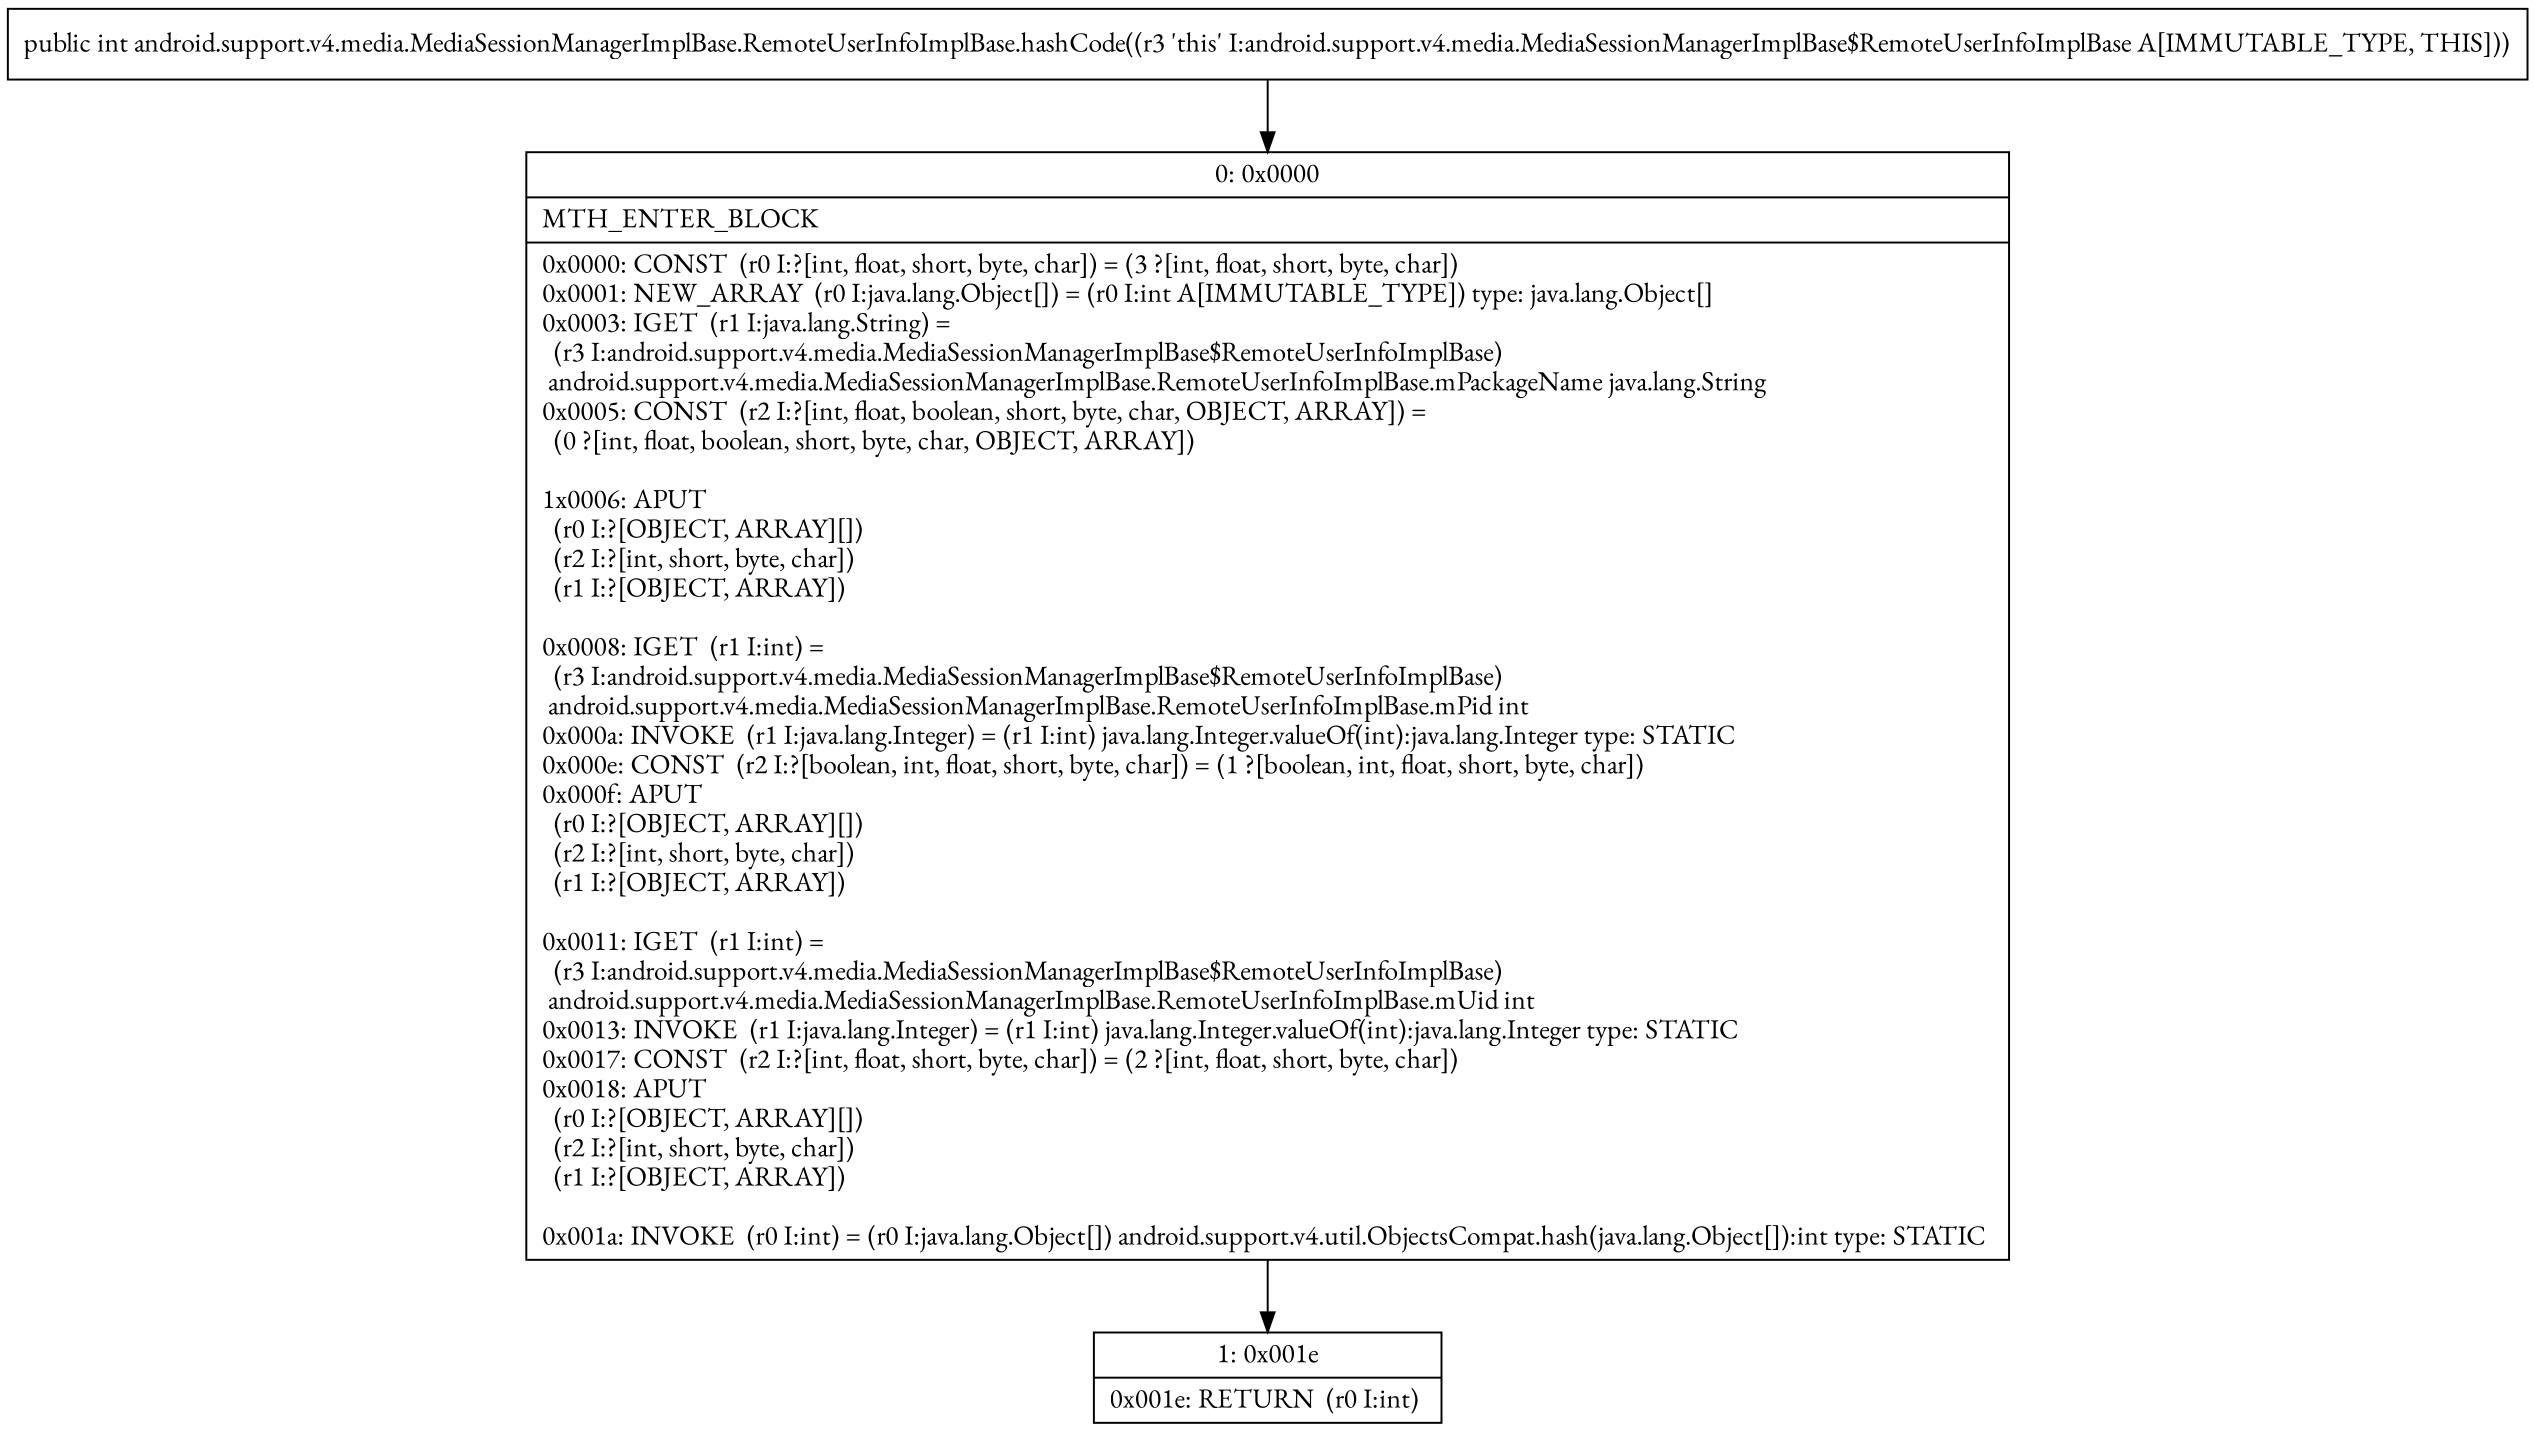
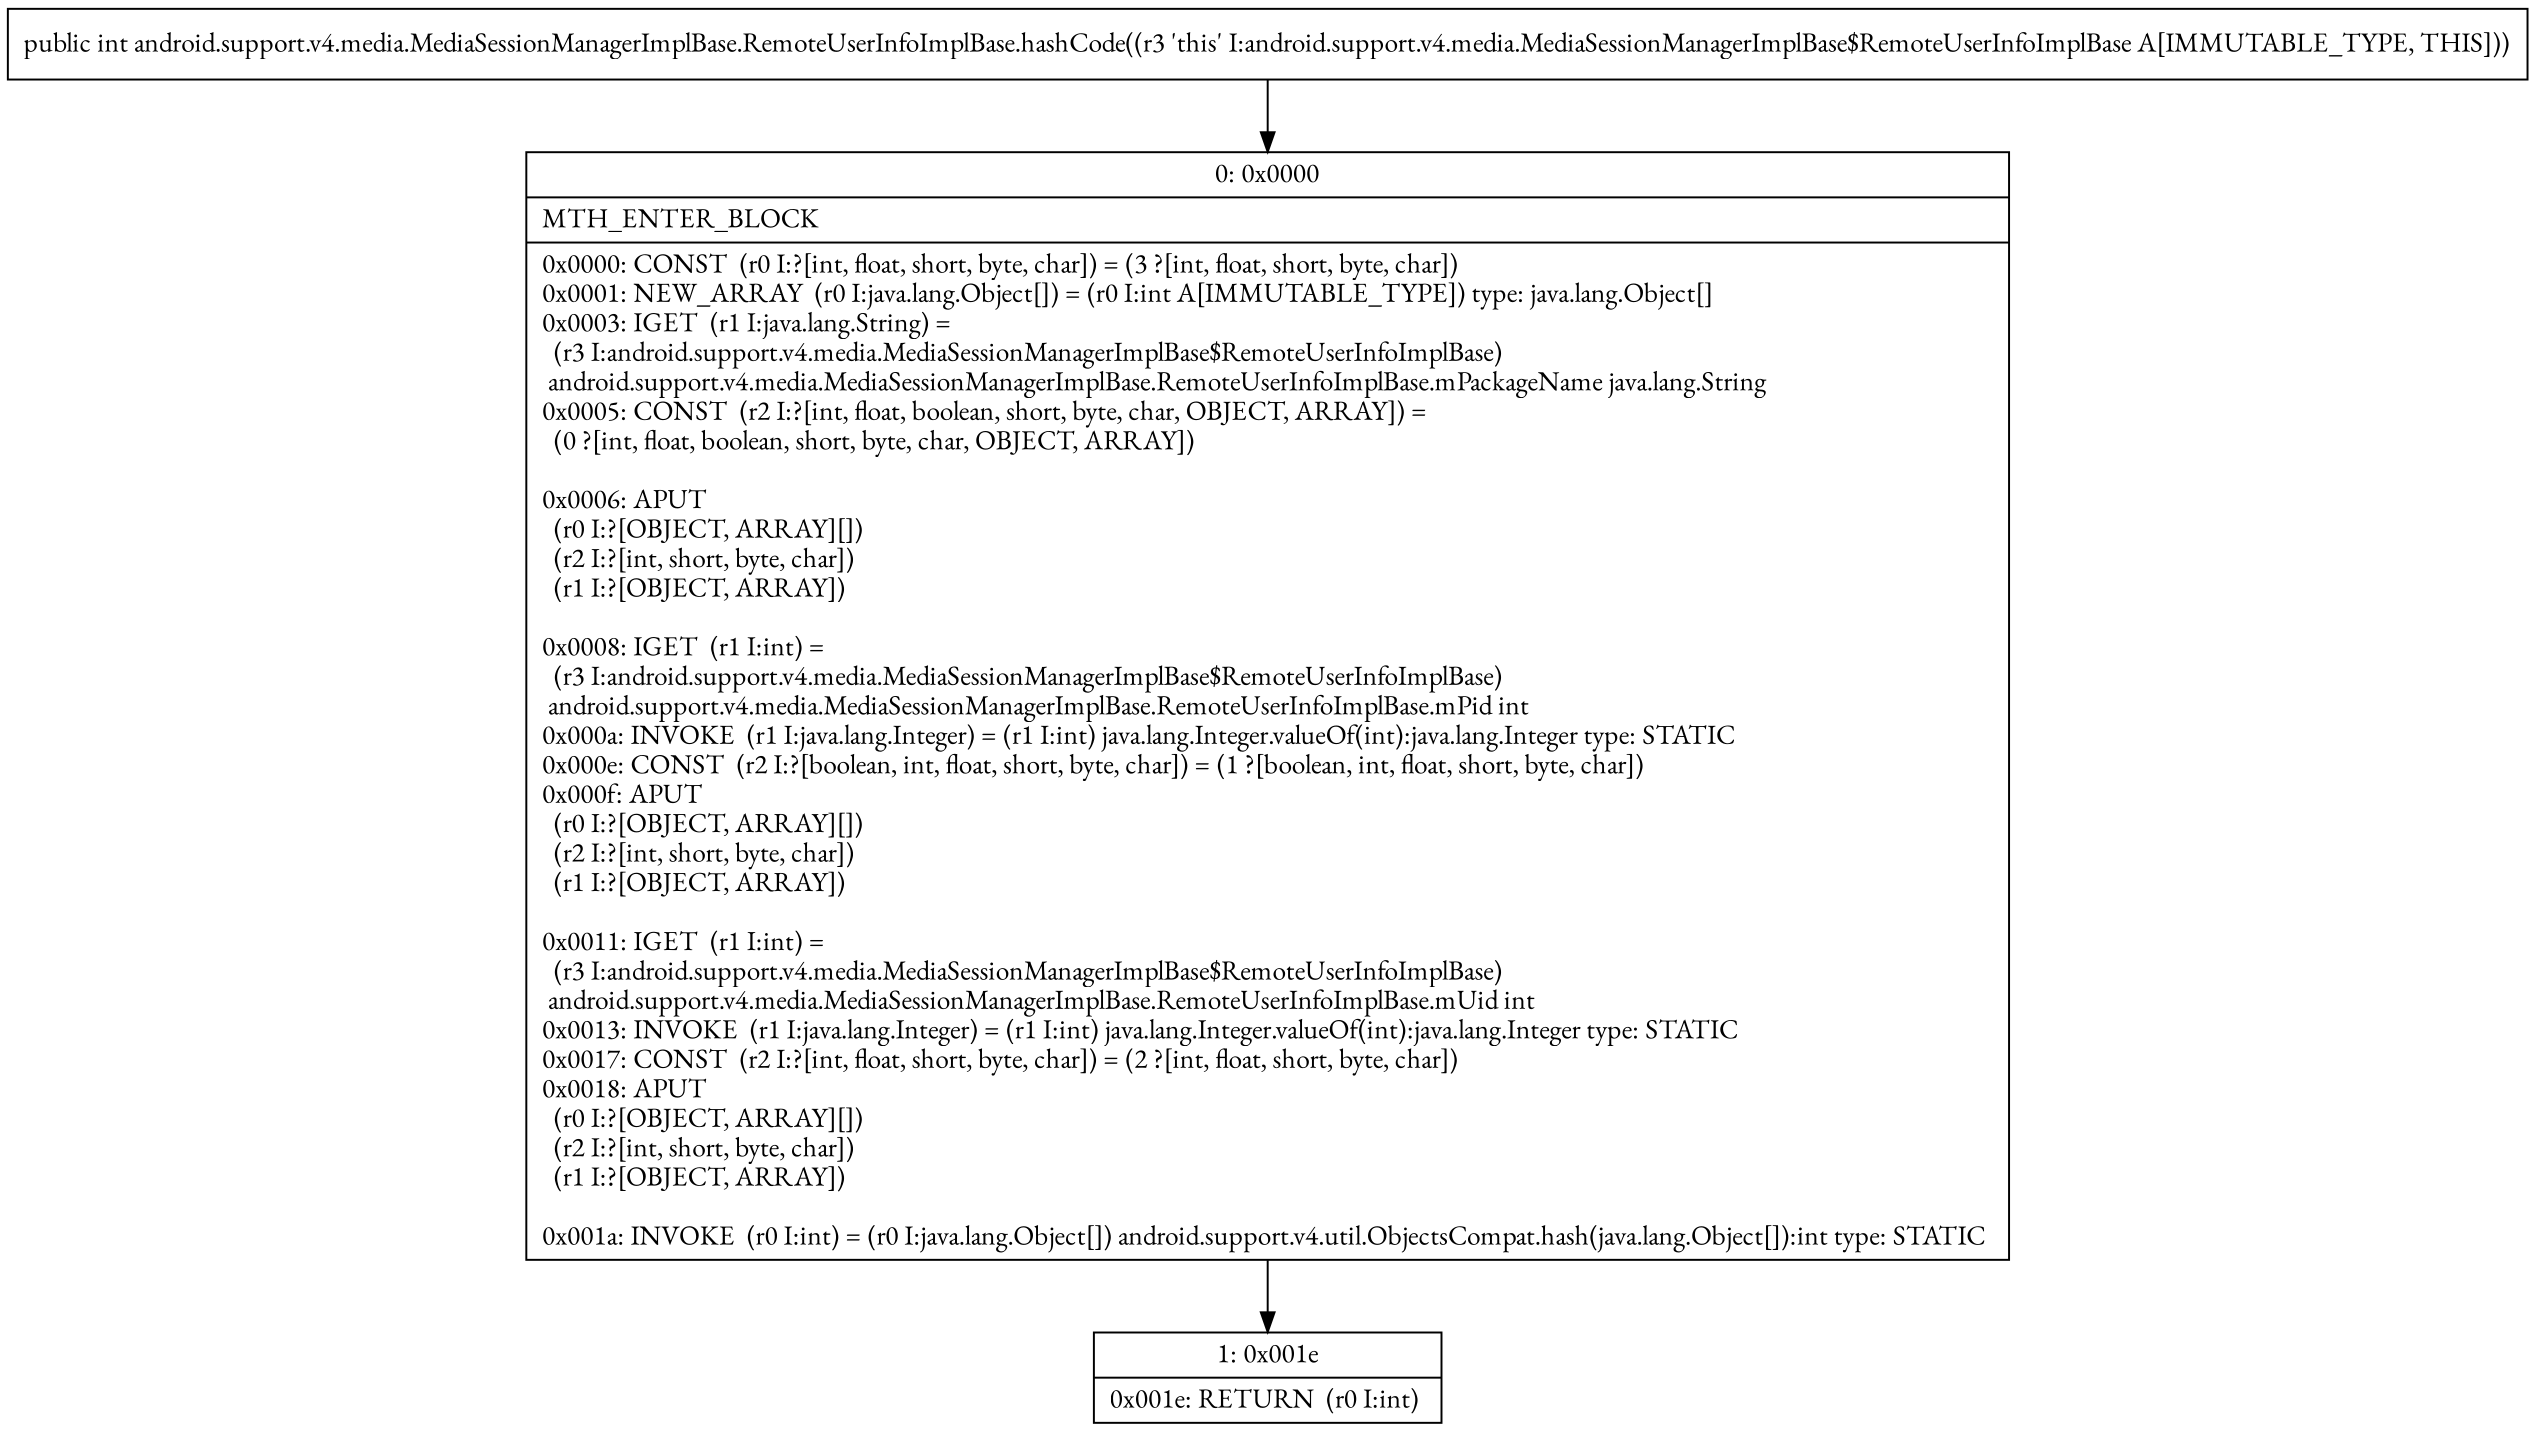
(631, 500) -> (631, 500)
